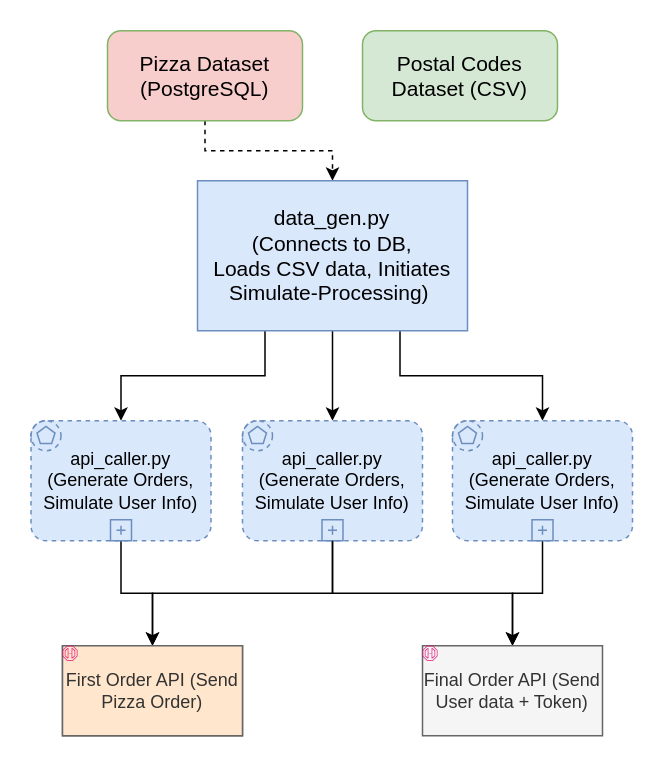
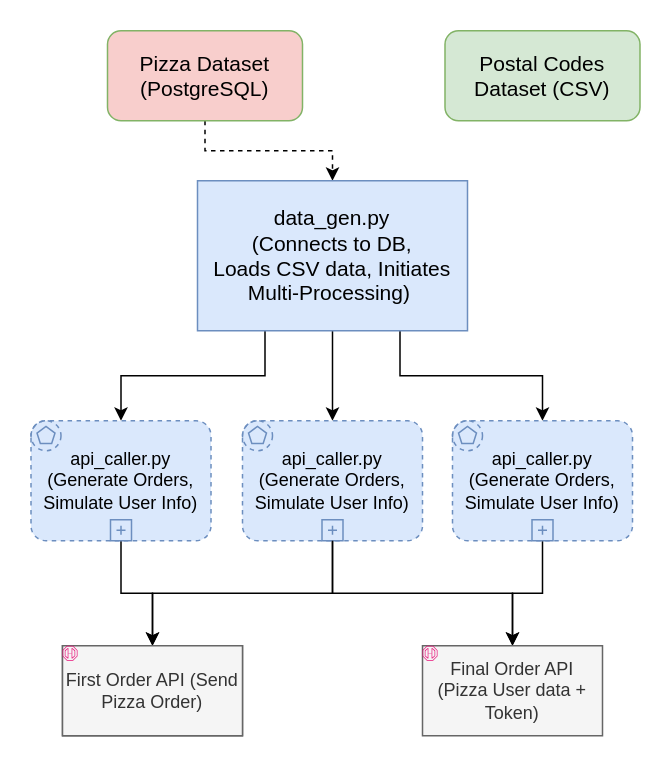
(460, 76) -> (542, 76)
(332, 256) -> (332, 256)
(152, 691) -> (152, 691)
(512, 691) -> (512, 691)
